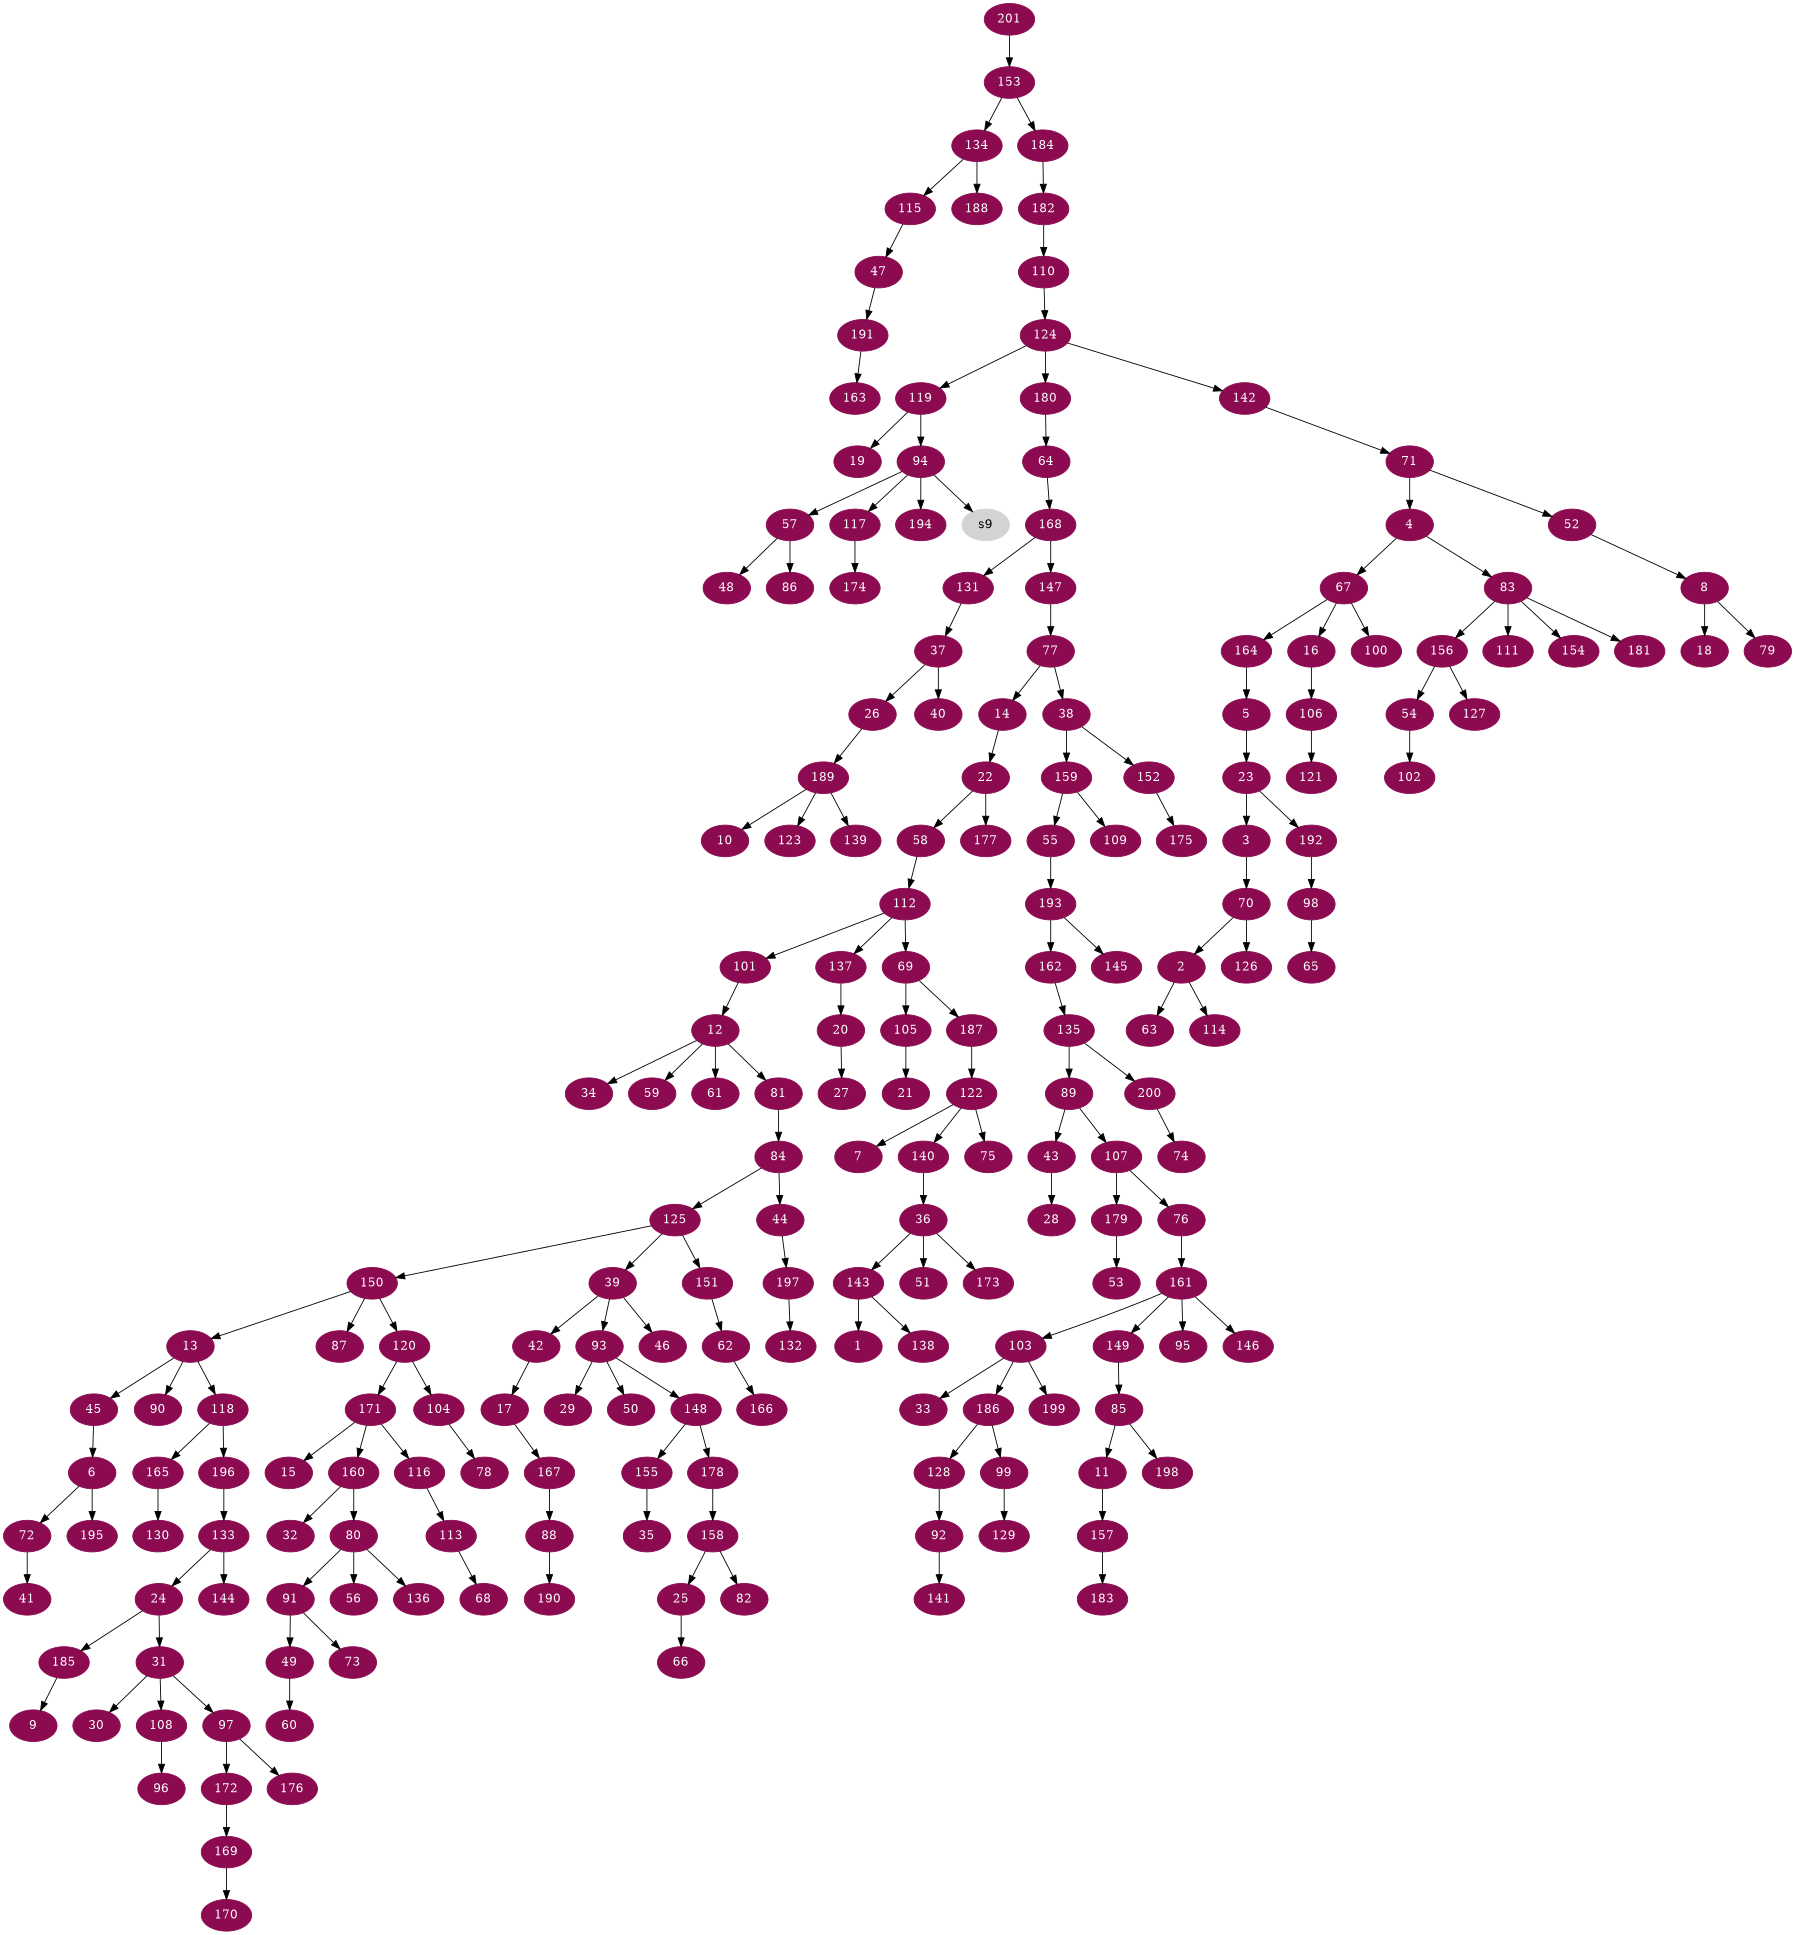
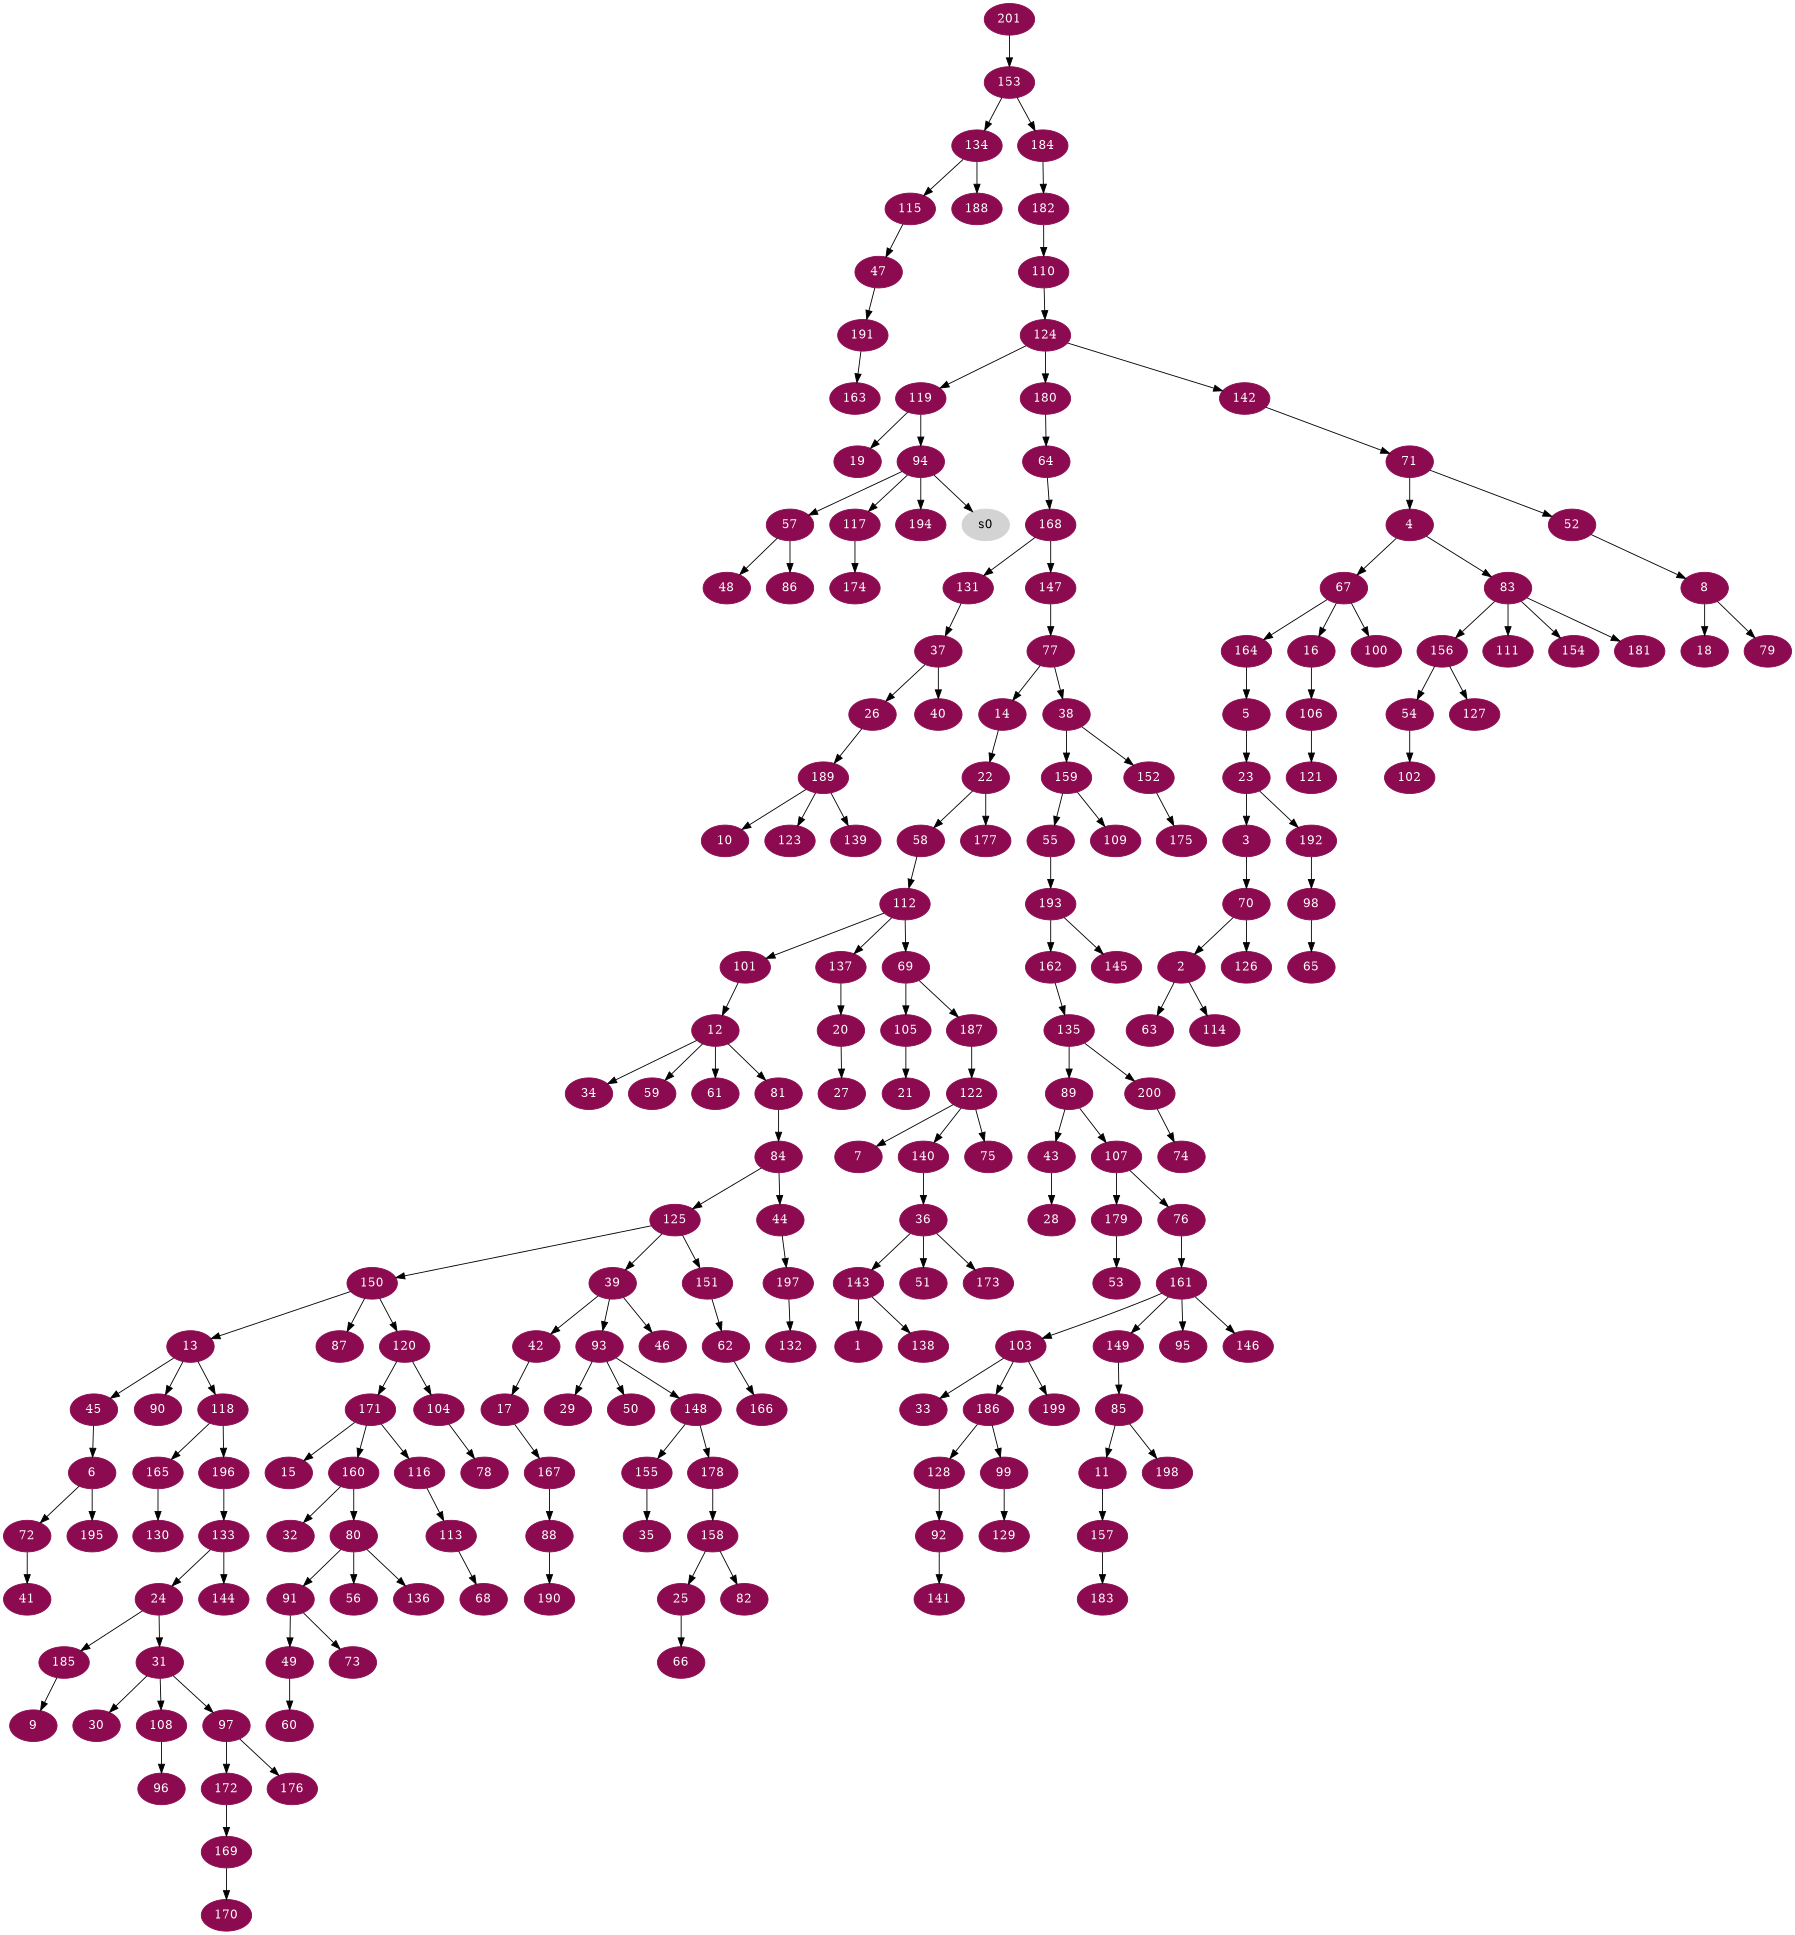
(986, 525) -> (986, 525)
